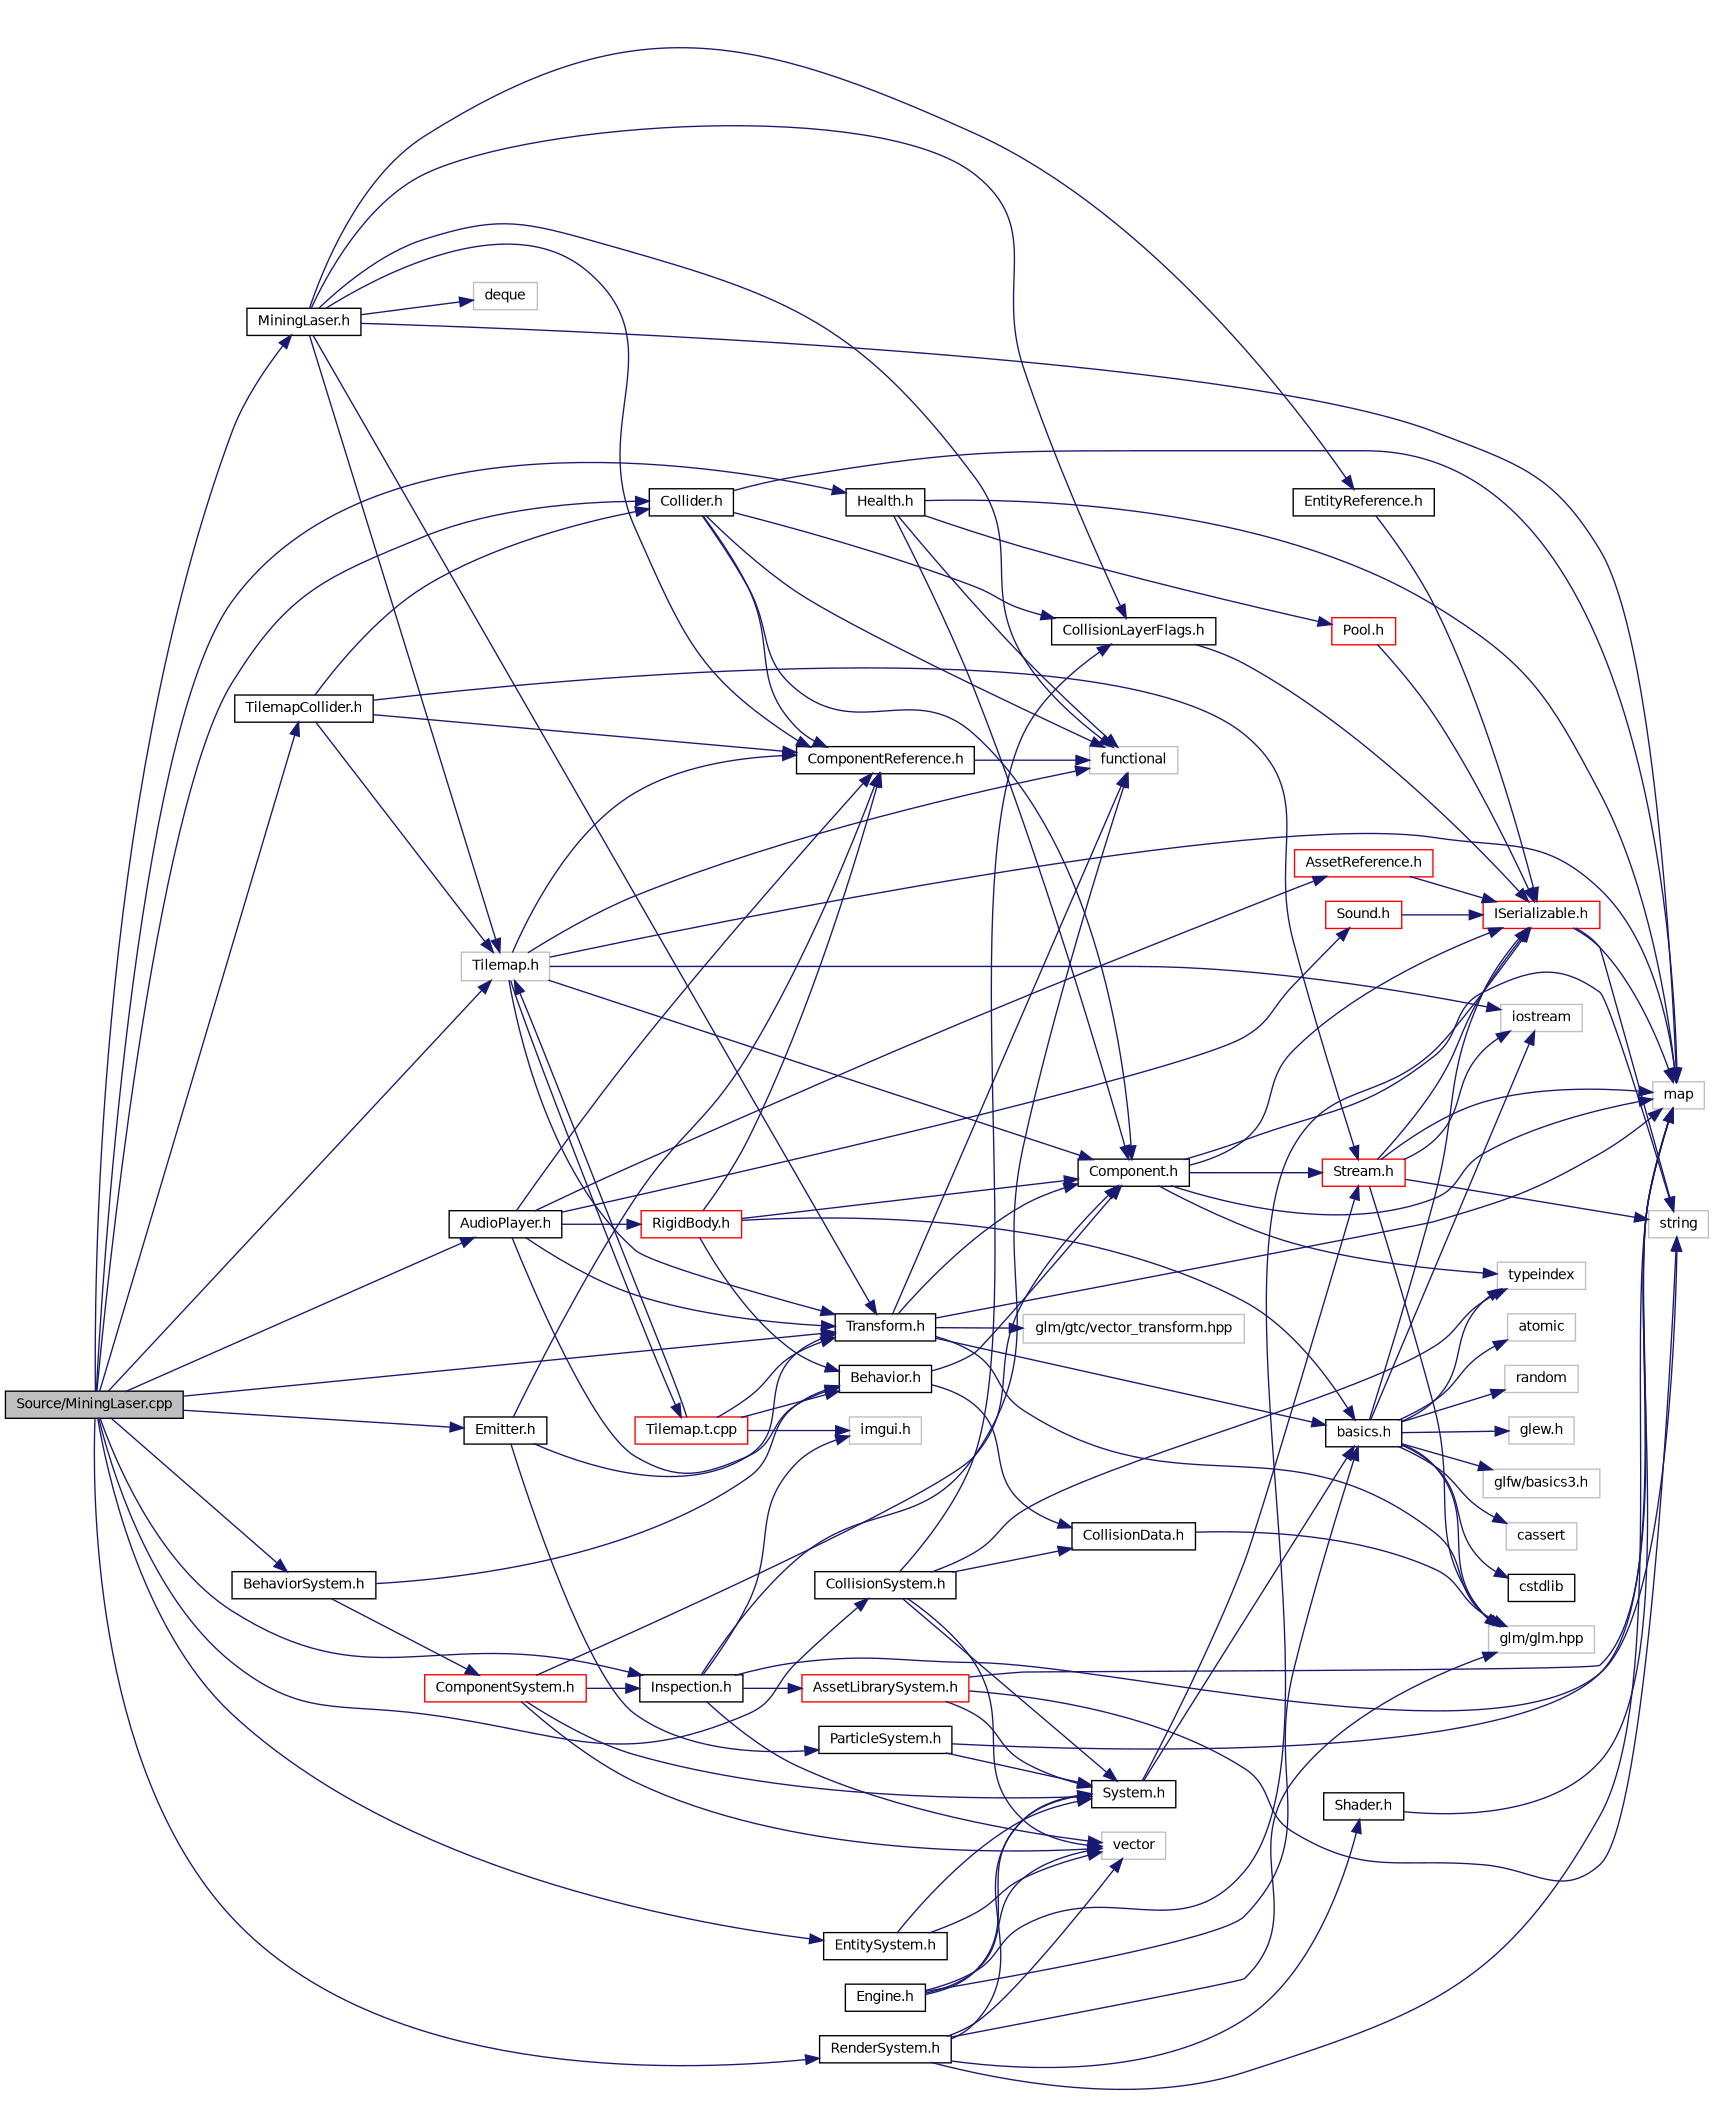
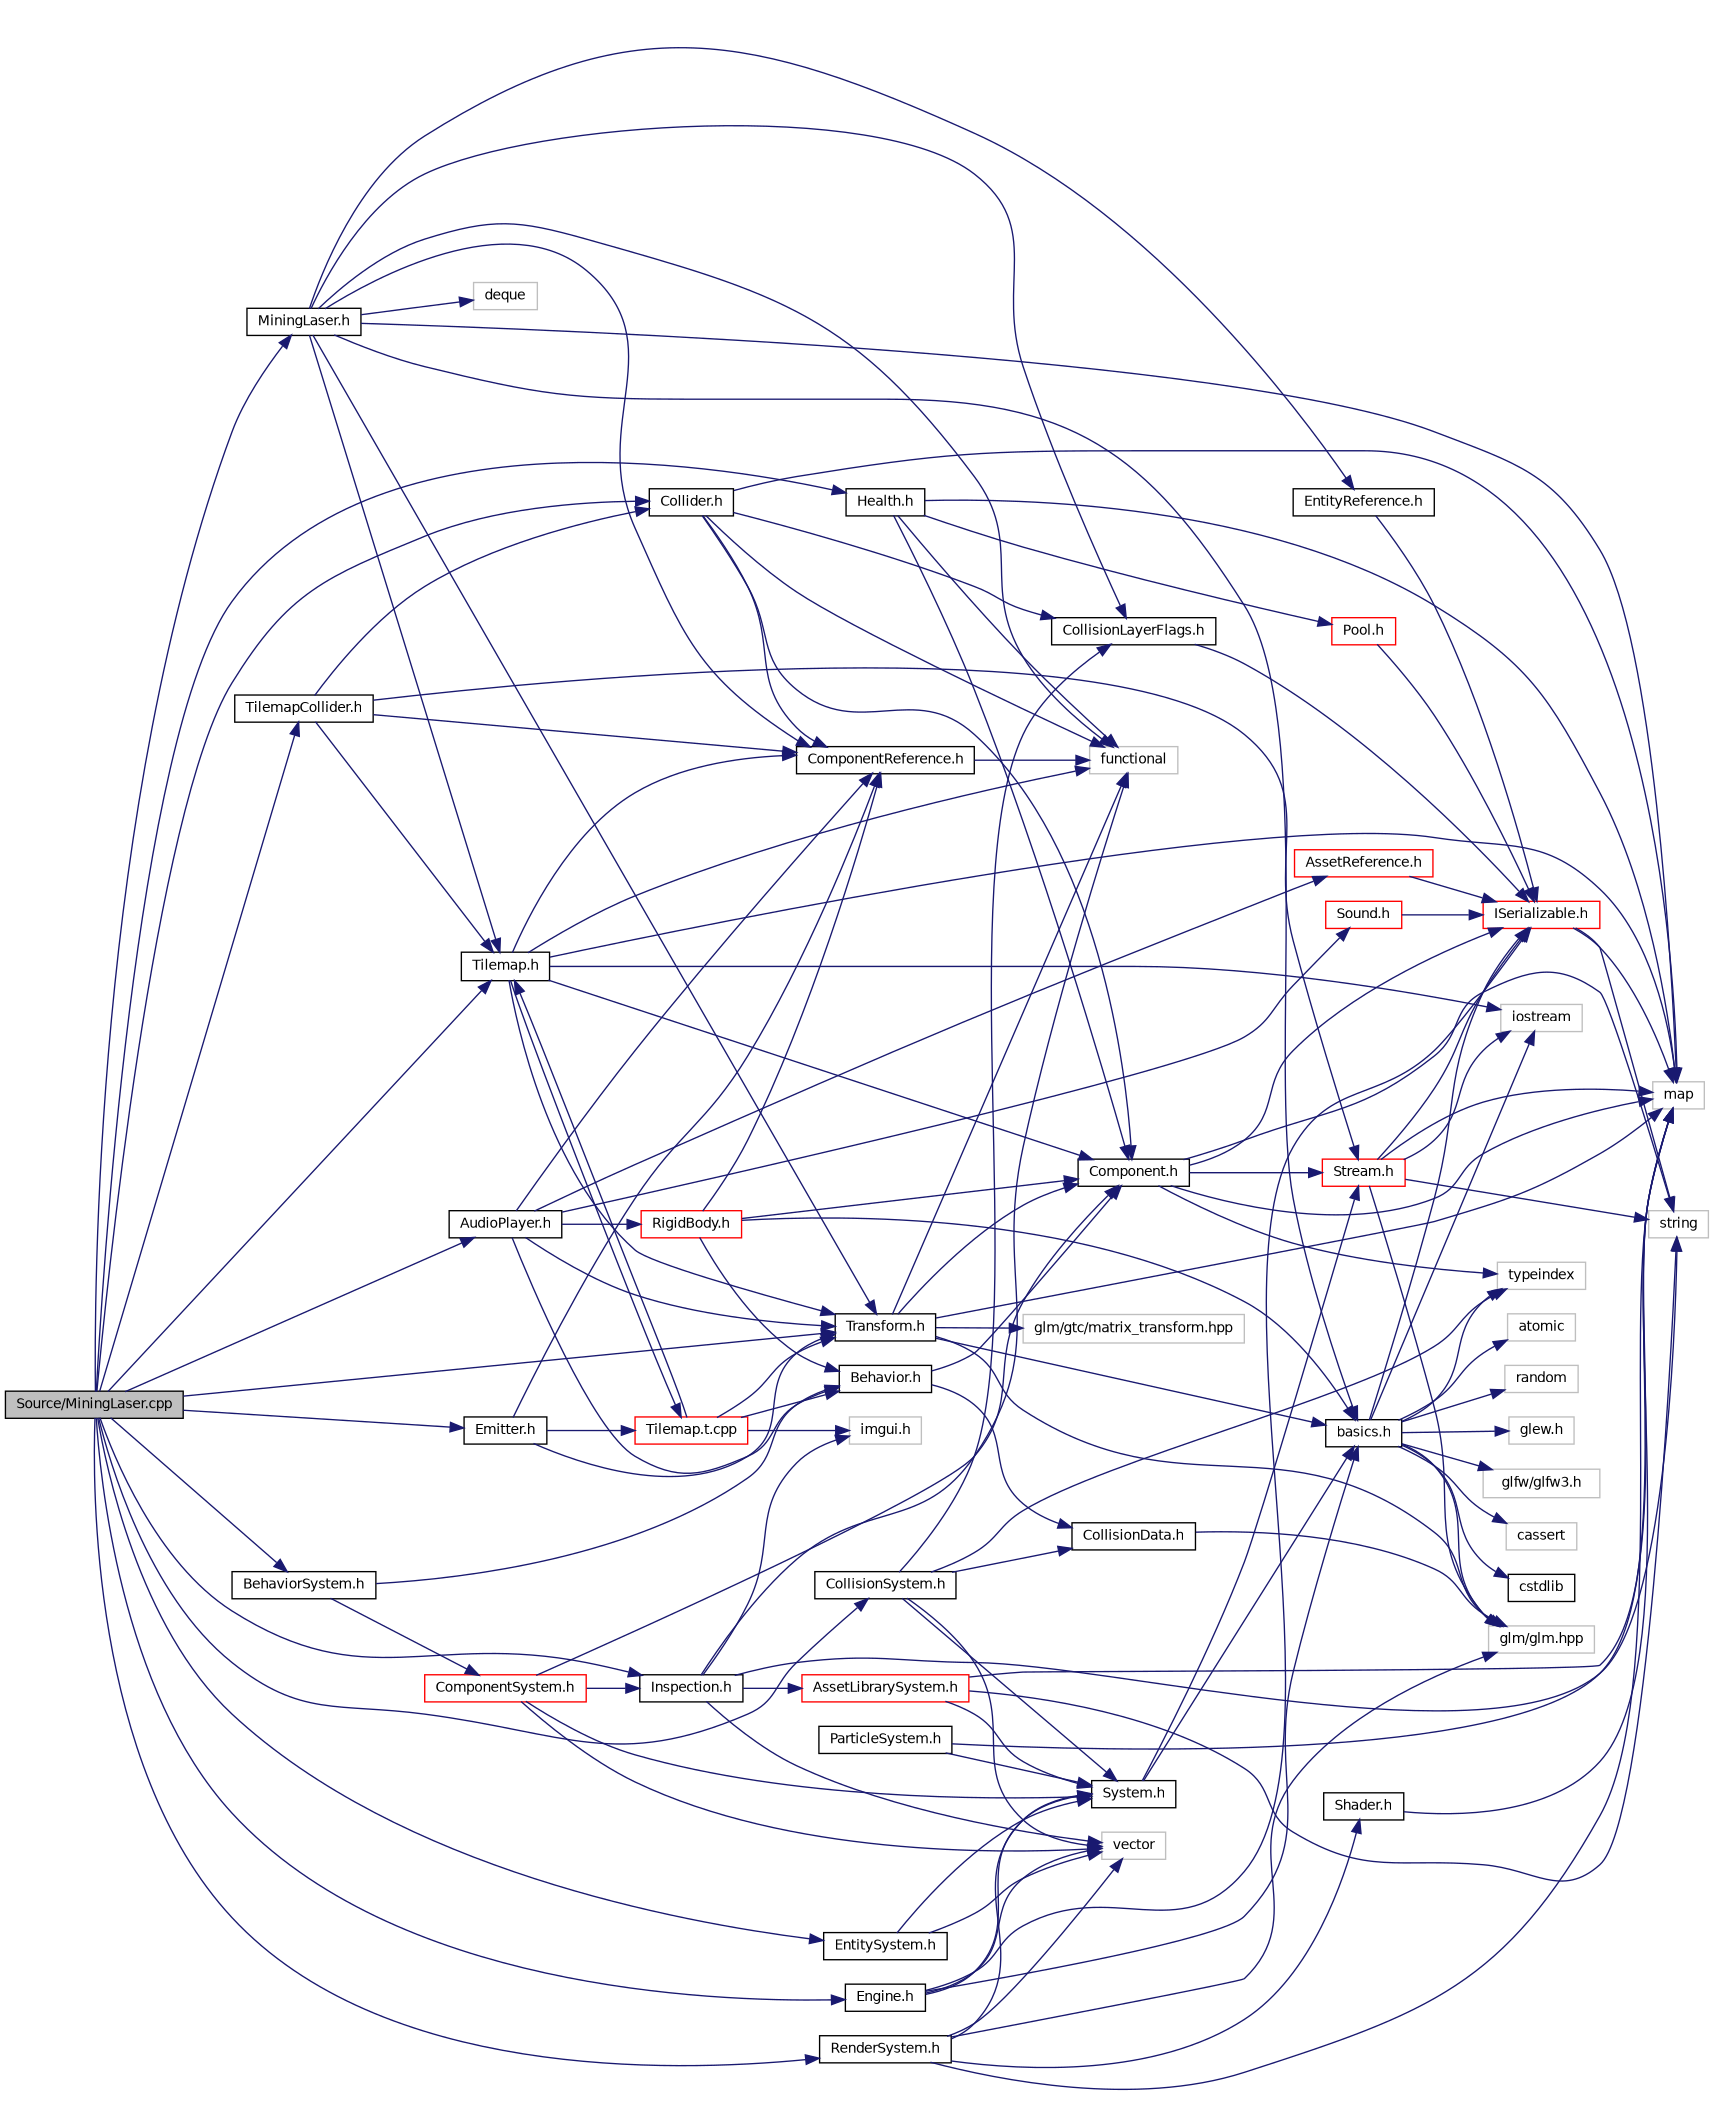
none -> (1191, 531)
(505, 966) -> (505, 966)
(1134, 1329) -> (1134, 1329)
(1541, 1483) -> (1541, 1483)
(604, 1675) -> (584, 1431)
none -> (317, 1882)
